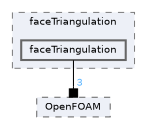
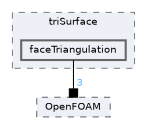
(73, 22) -> (73, 22)
